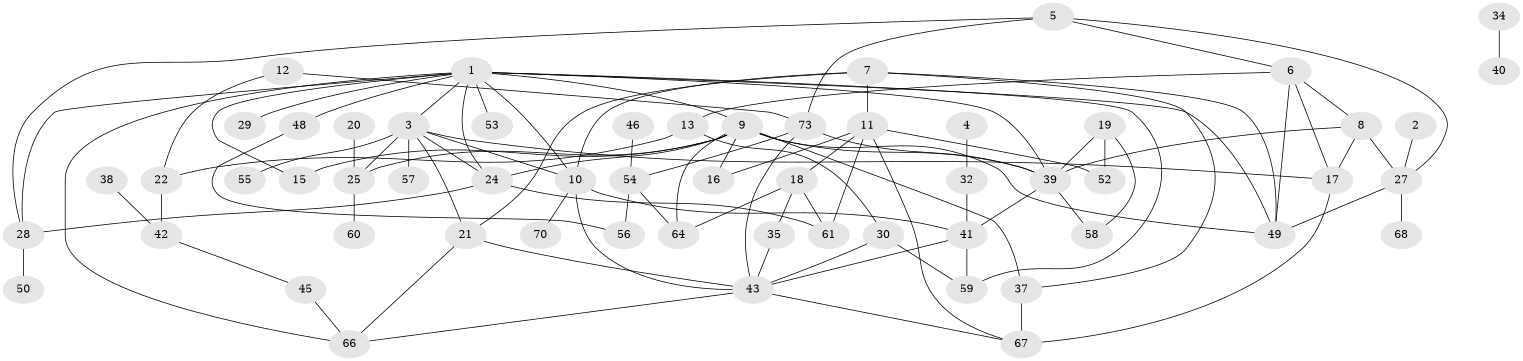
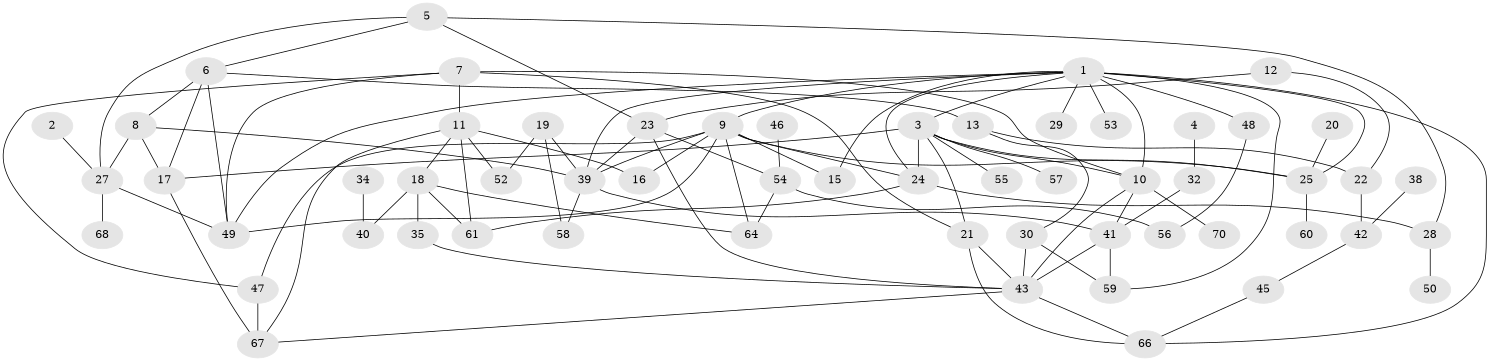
(194, 96) -> (1355, 110)
(805, 126) -> (648, 126)
none -> (391, 208)
(1021, 290) -> (258, 290)
